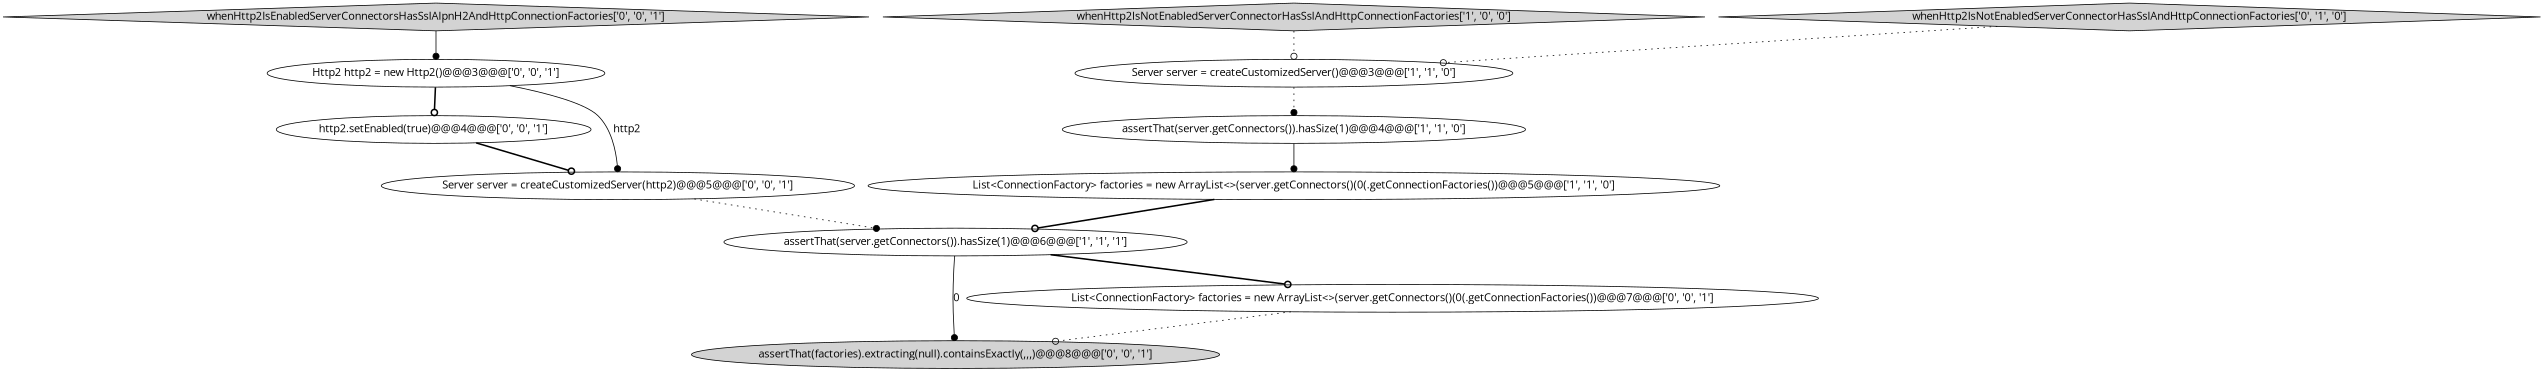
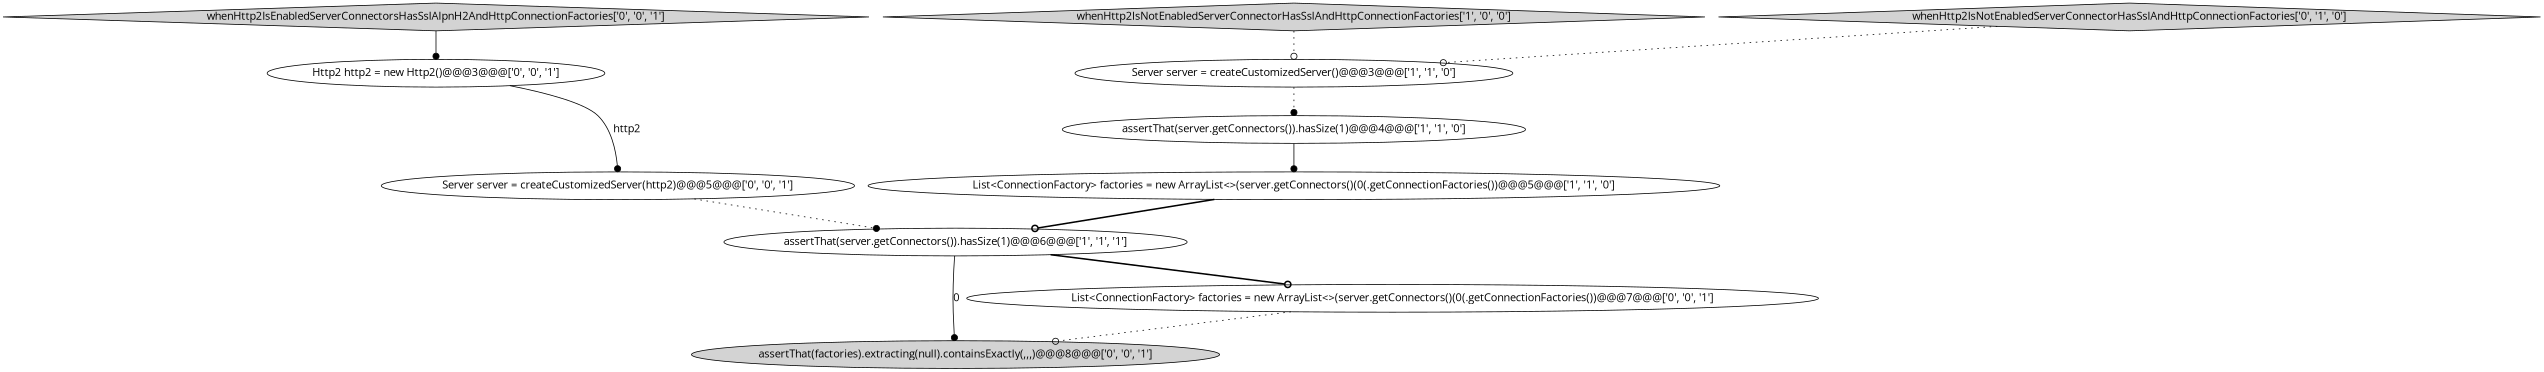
(434, 130) -> none
